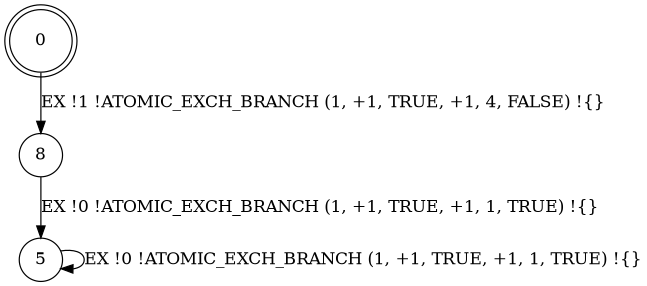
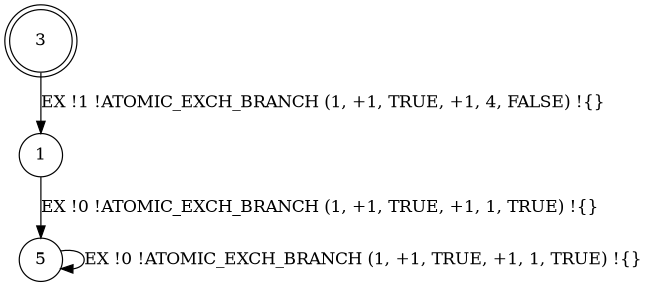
(41, 41) -> (41, 41)
(41, 155) -> (41, 155)
